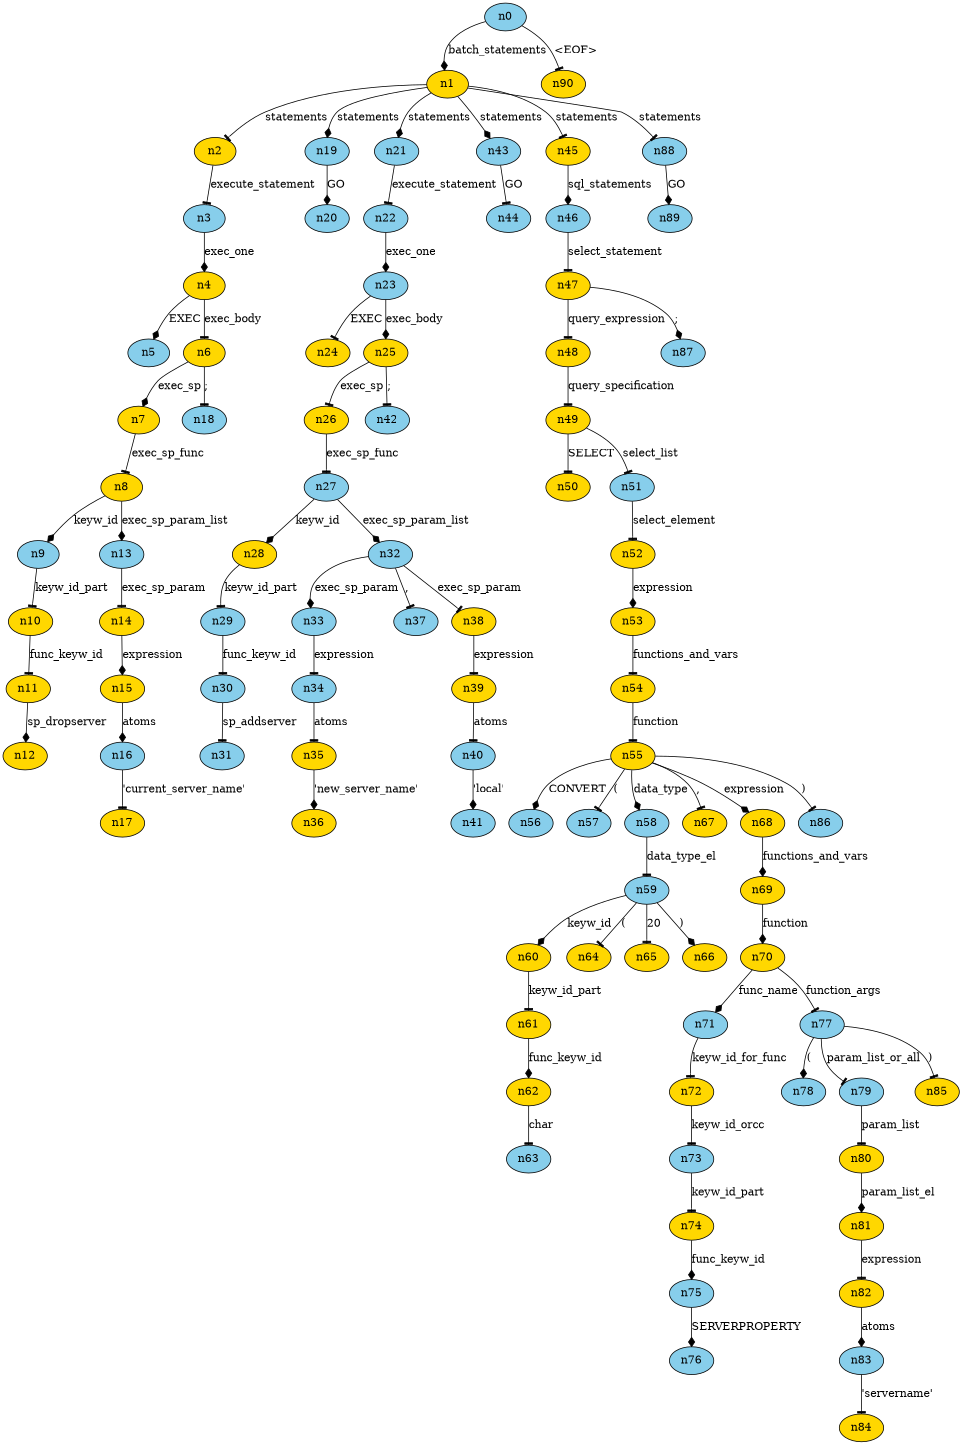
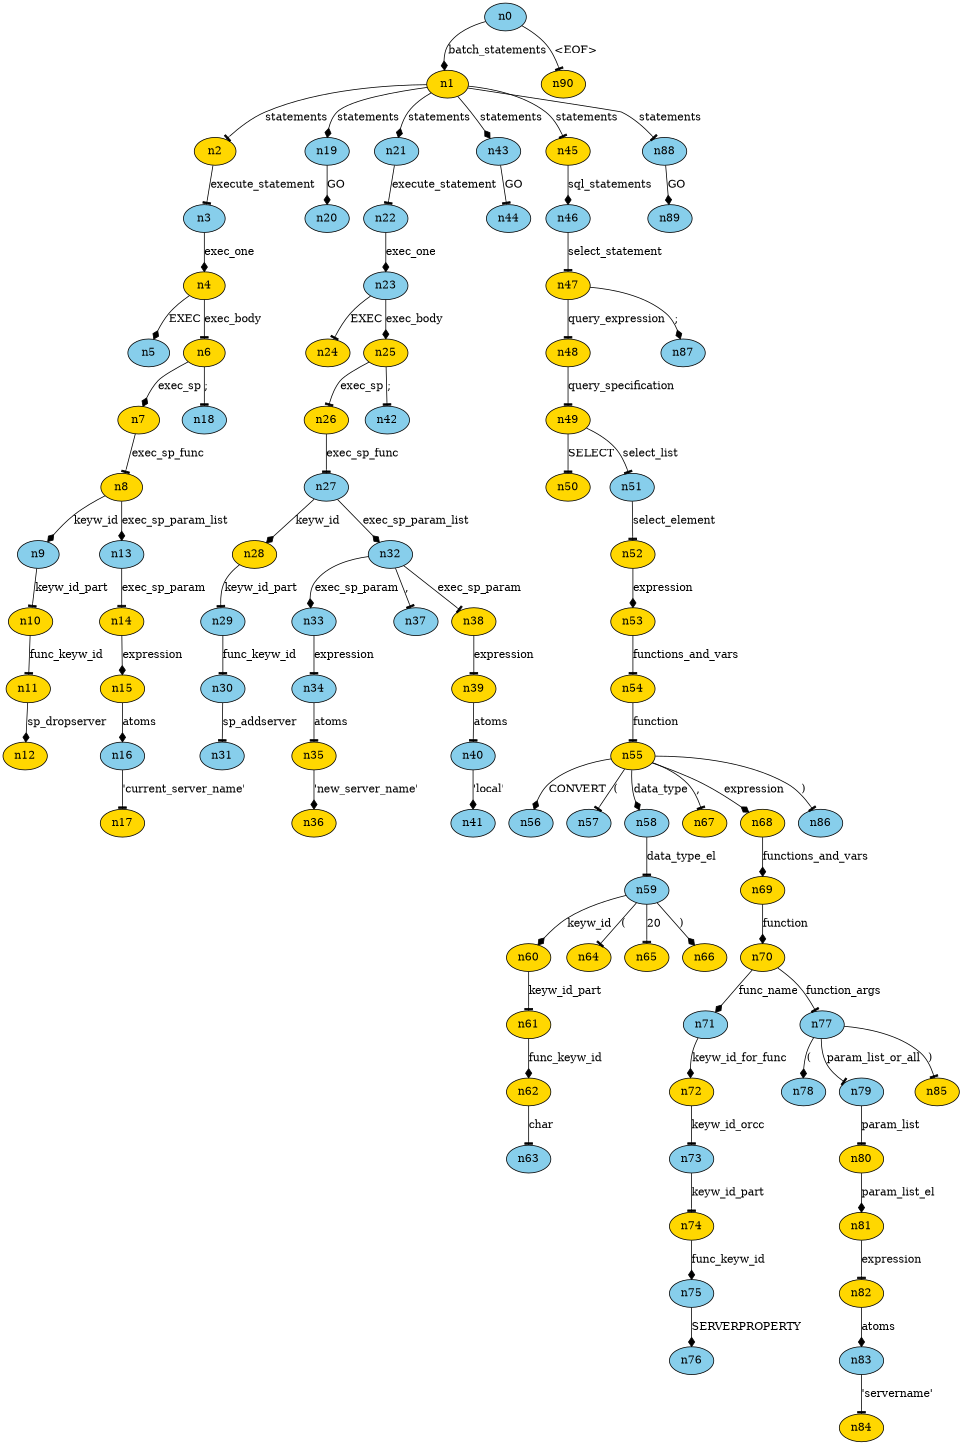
(692, 1055) -> (692, 1053)
